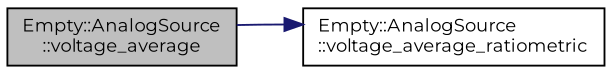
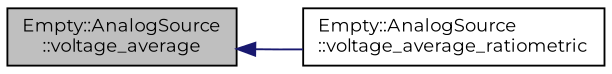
(260, 25) -> (279, 49)
